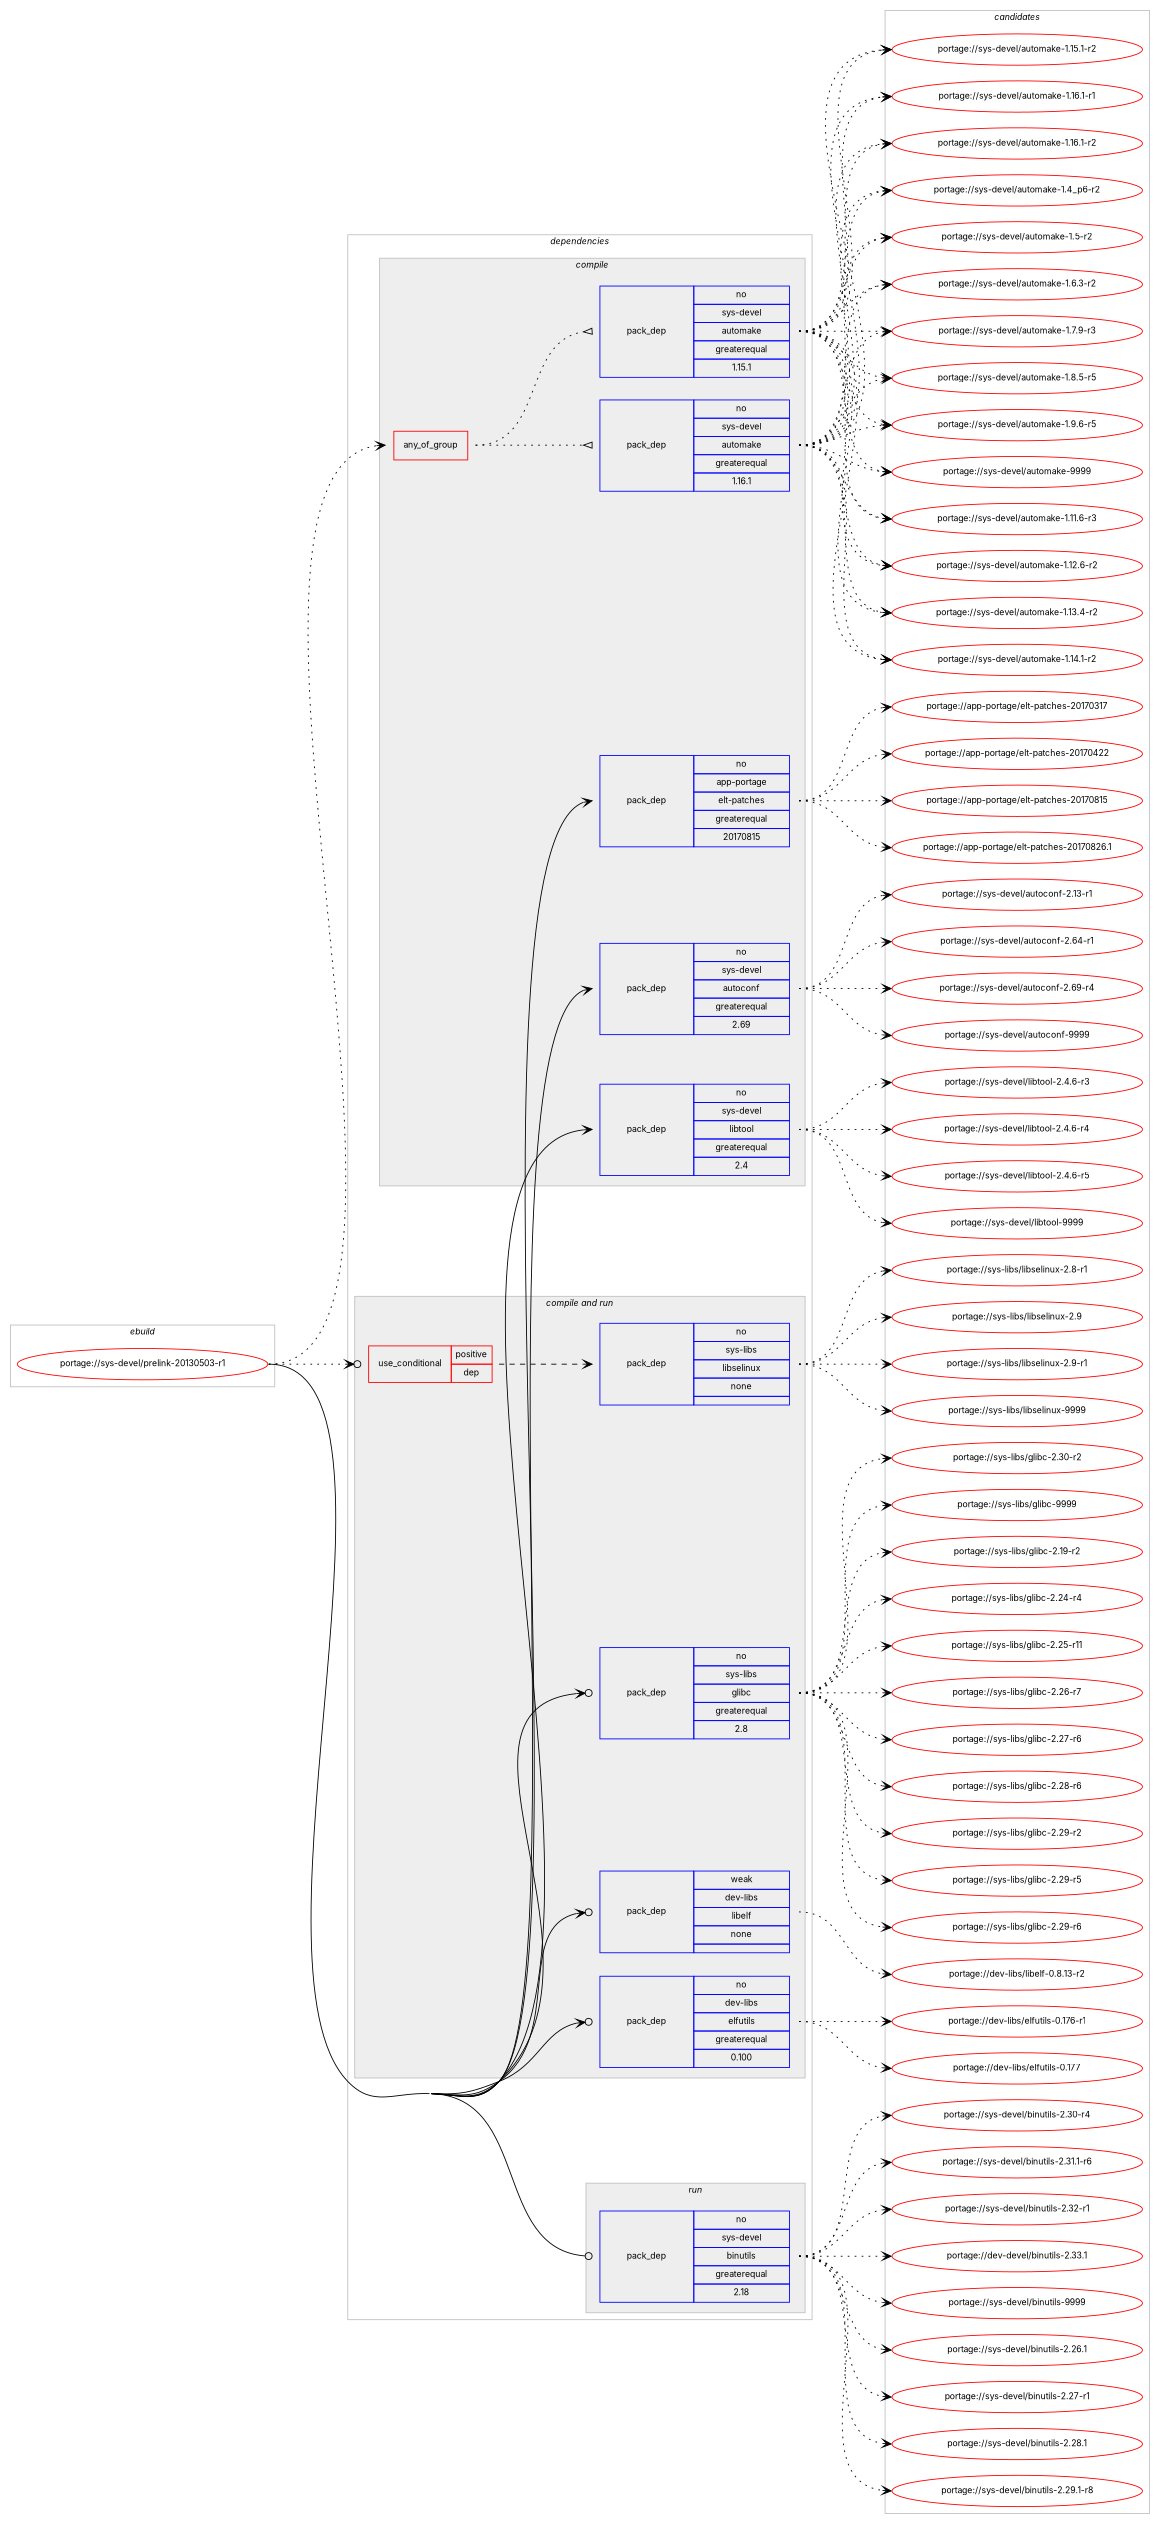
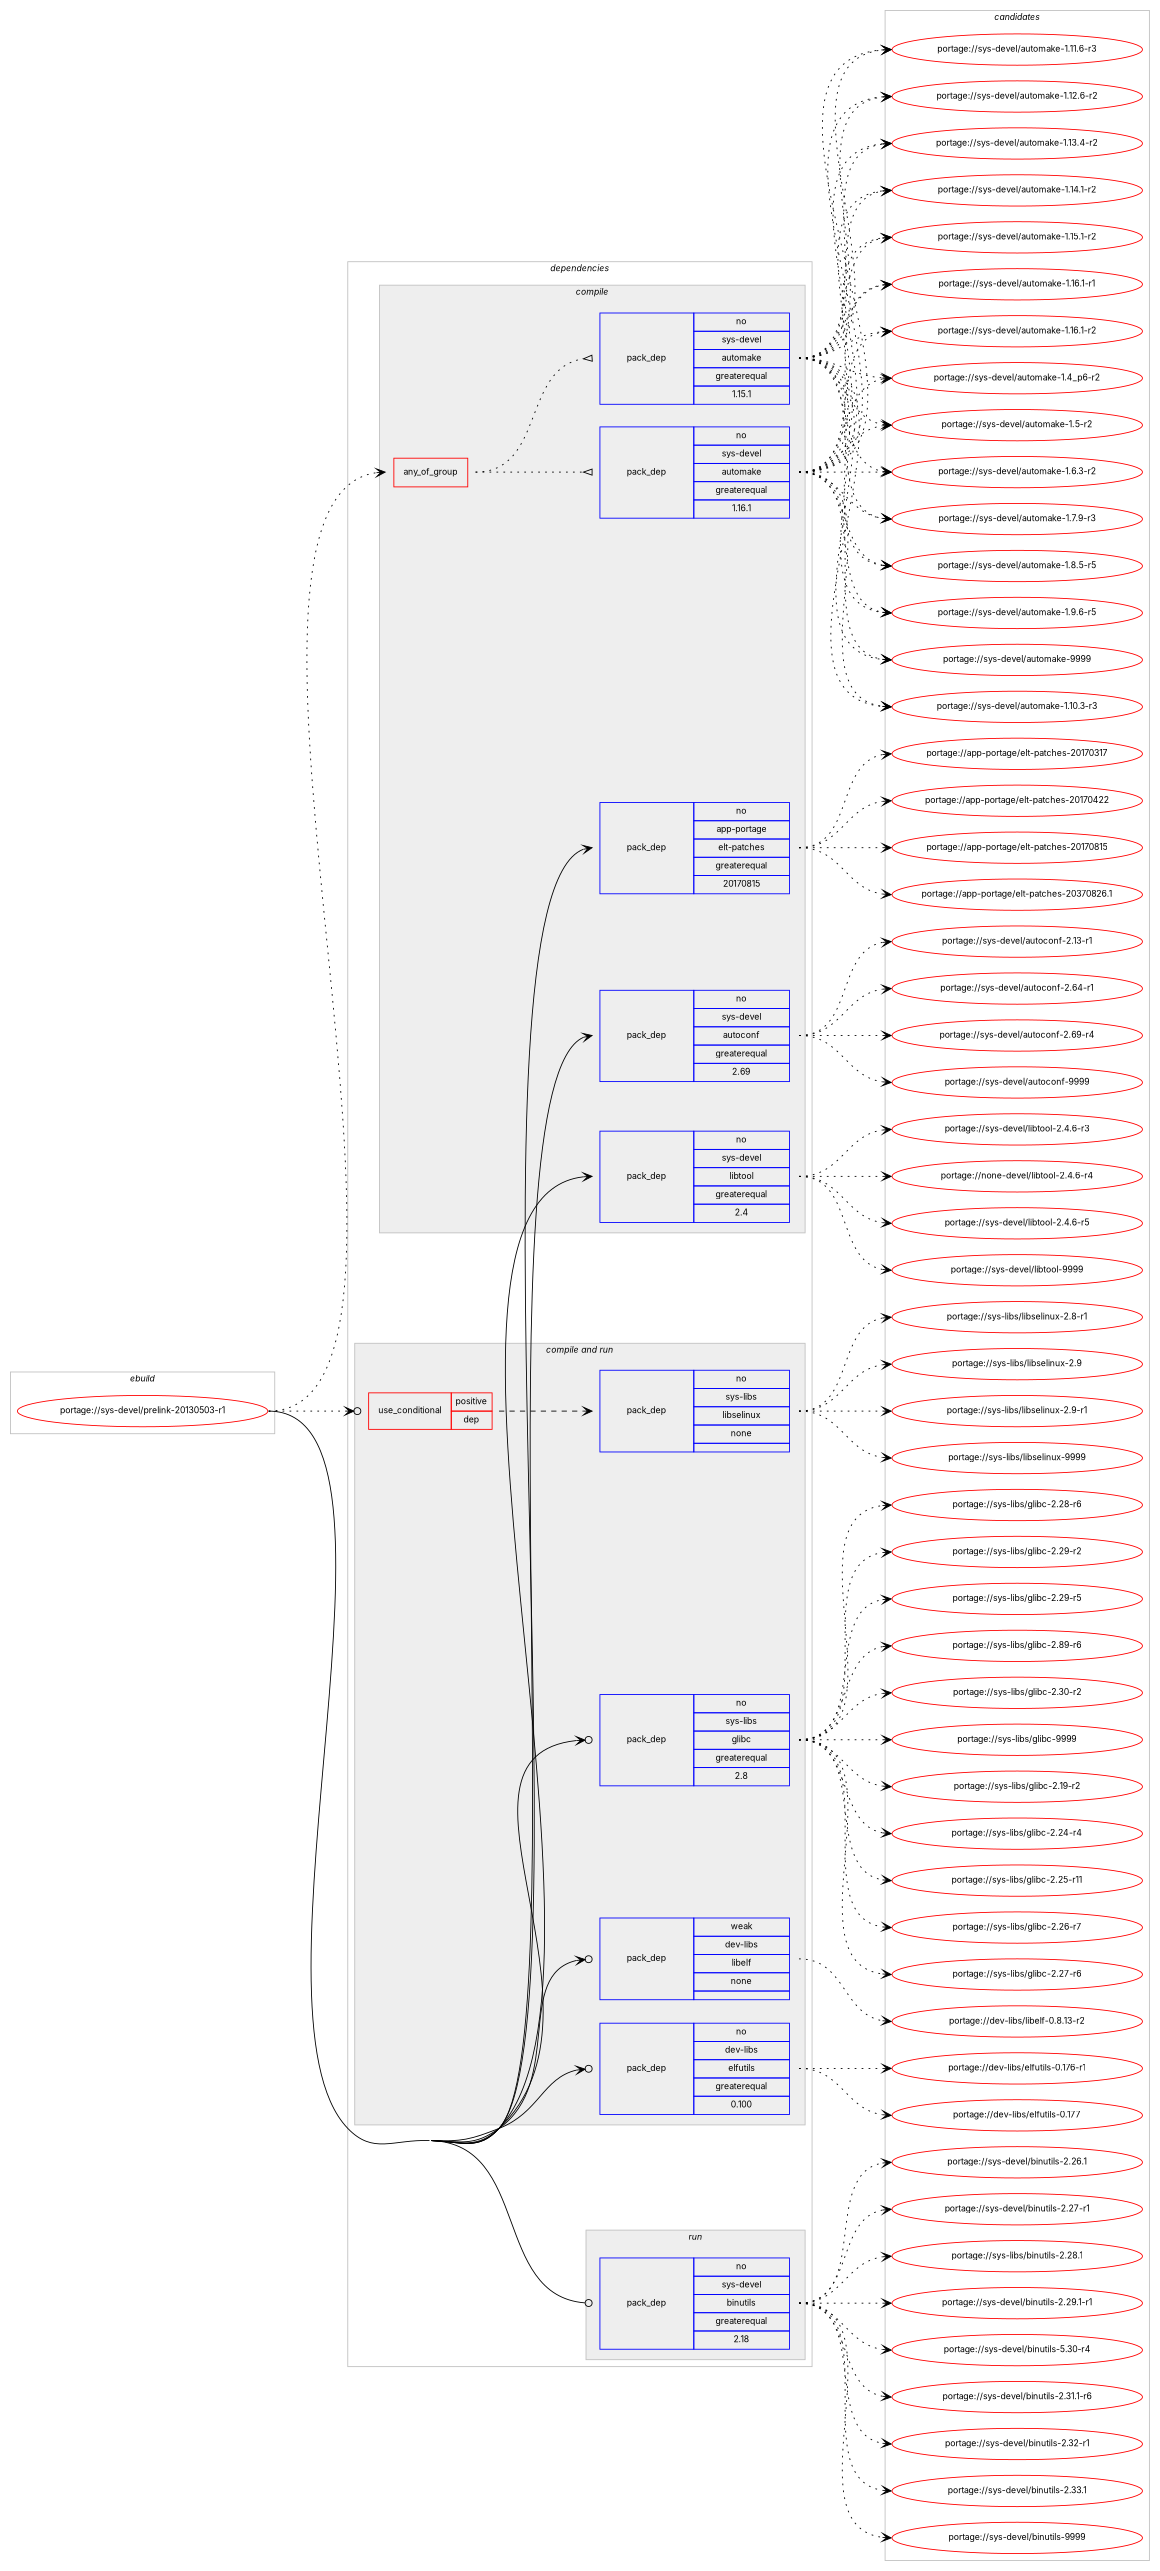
none -> (1017, 707)
(1017, 848) -> (1017, 895)
(1017, 1129) -> (1017, 1176)
(1017, 1928) -> (1017, 1646)
(1017, 2115) -> (1017, 2350)
(1017, 2256) -> (1017, 2491)
(1017, 2444) -> (1017, 2256)
(1017, 2491) -> (1017, 2303)
